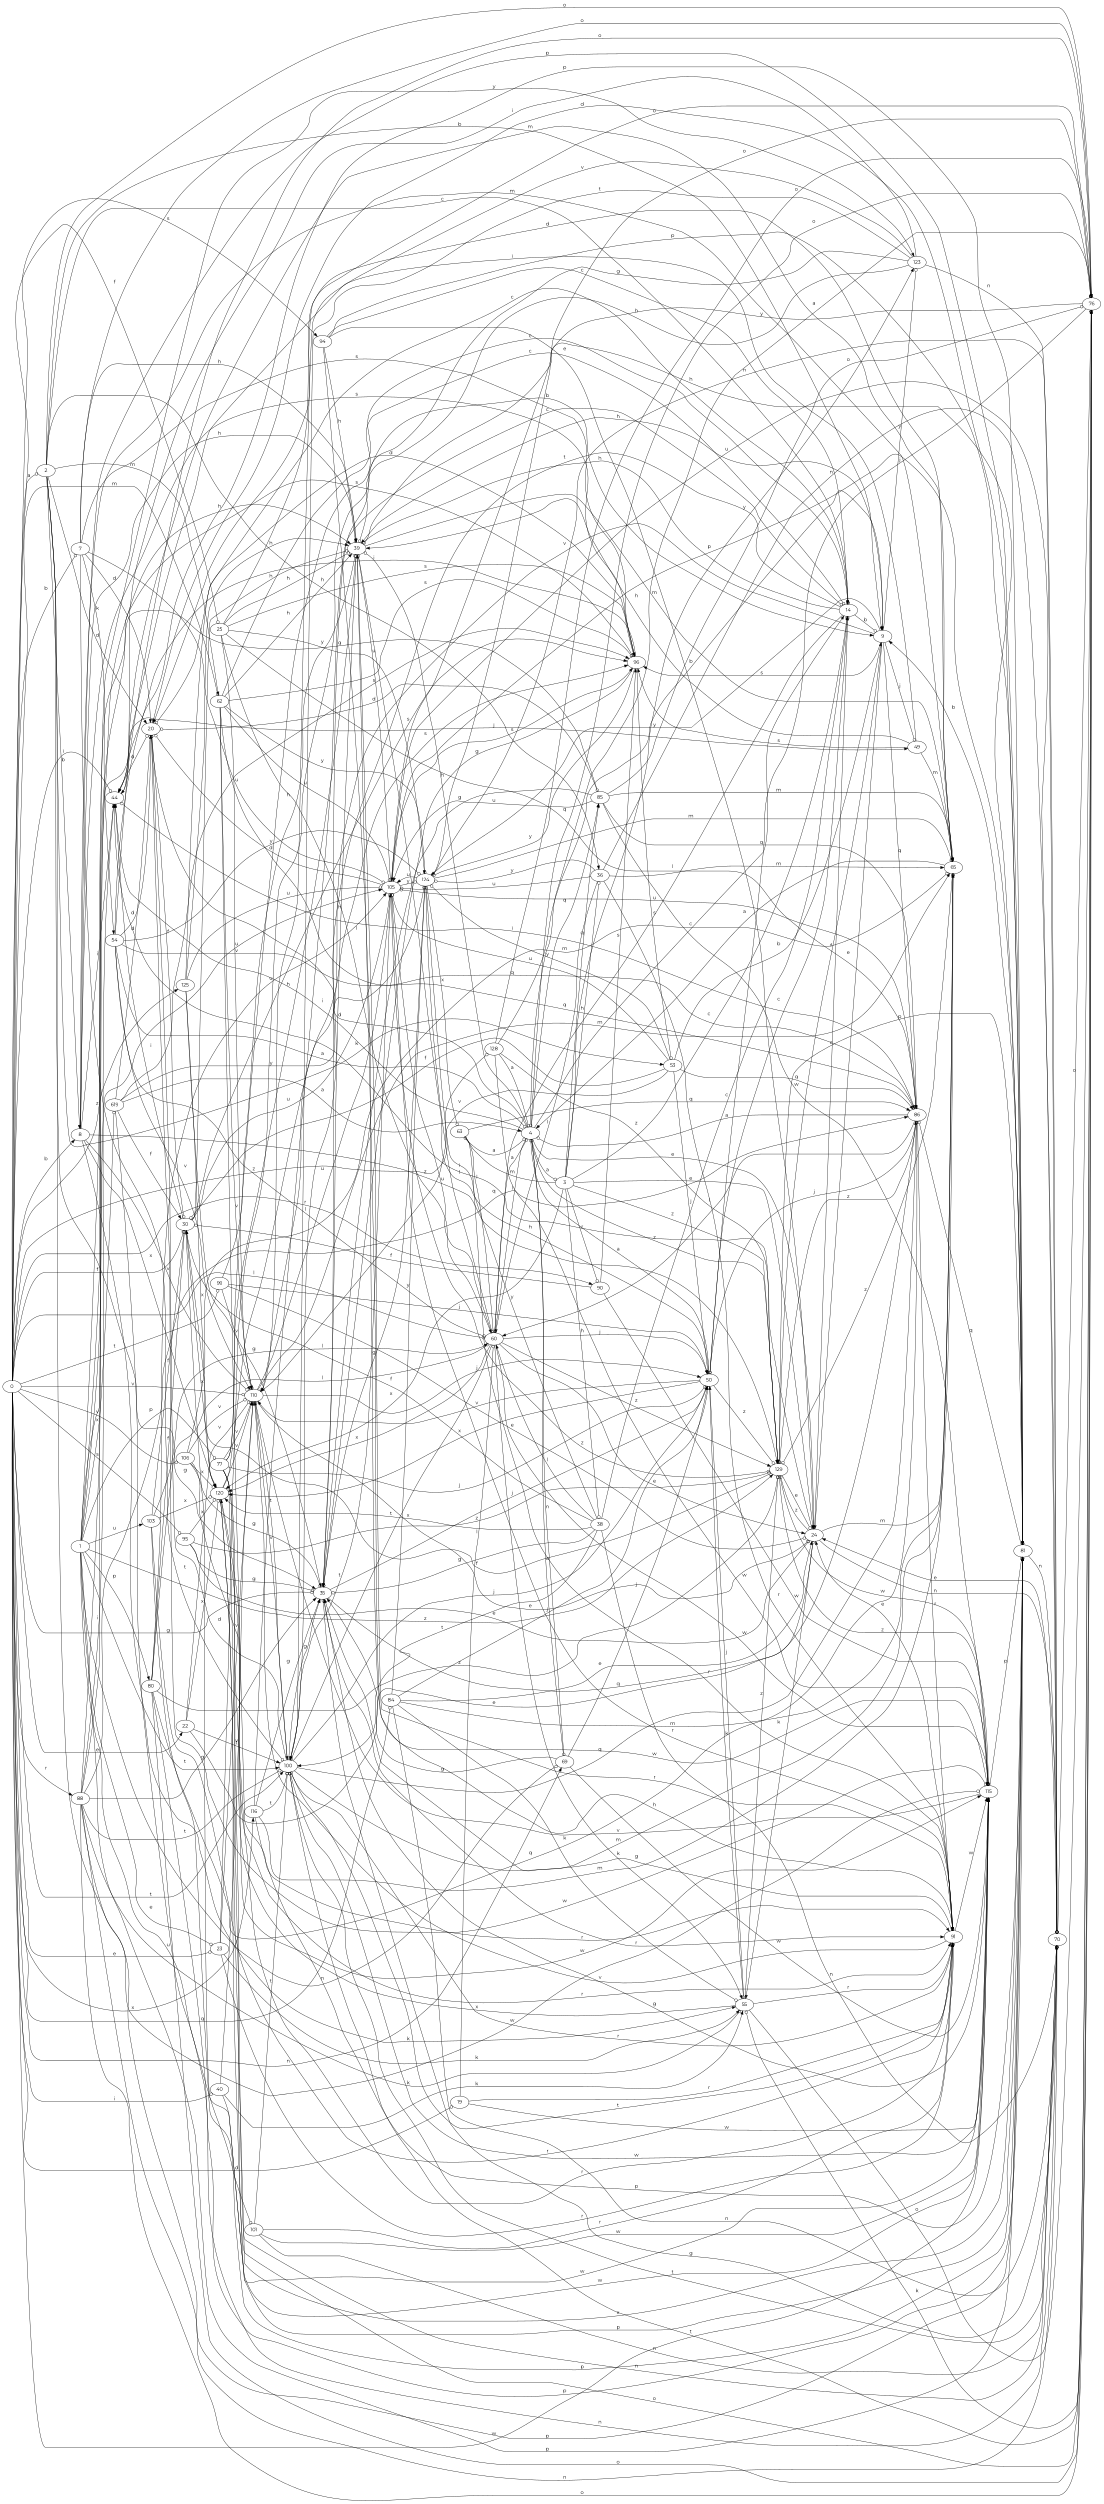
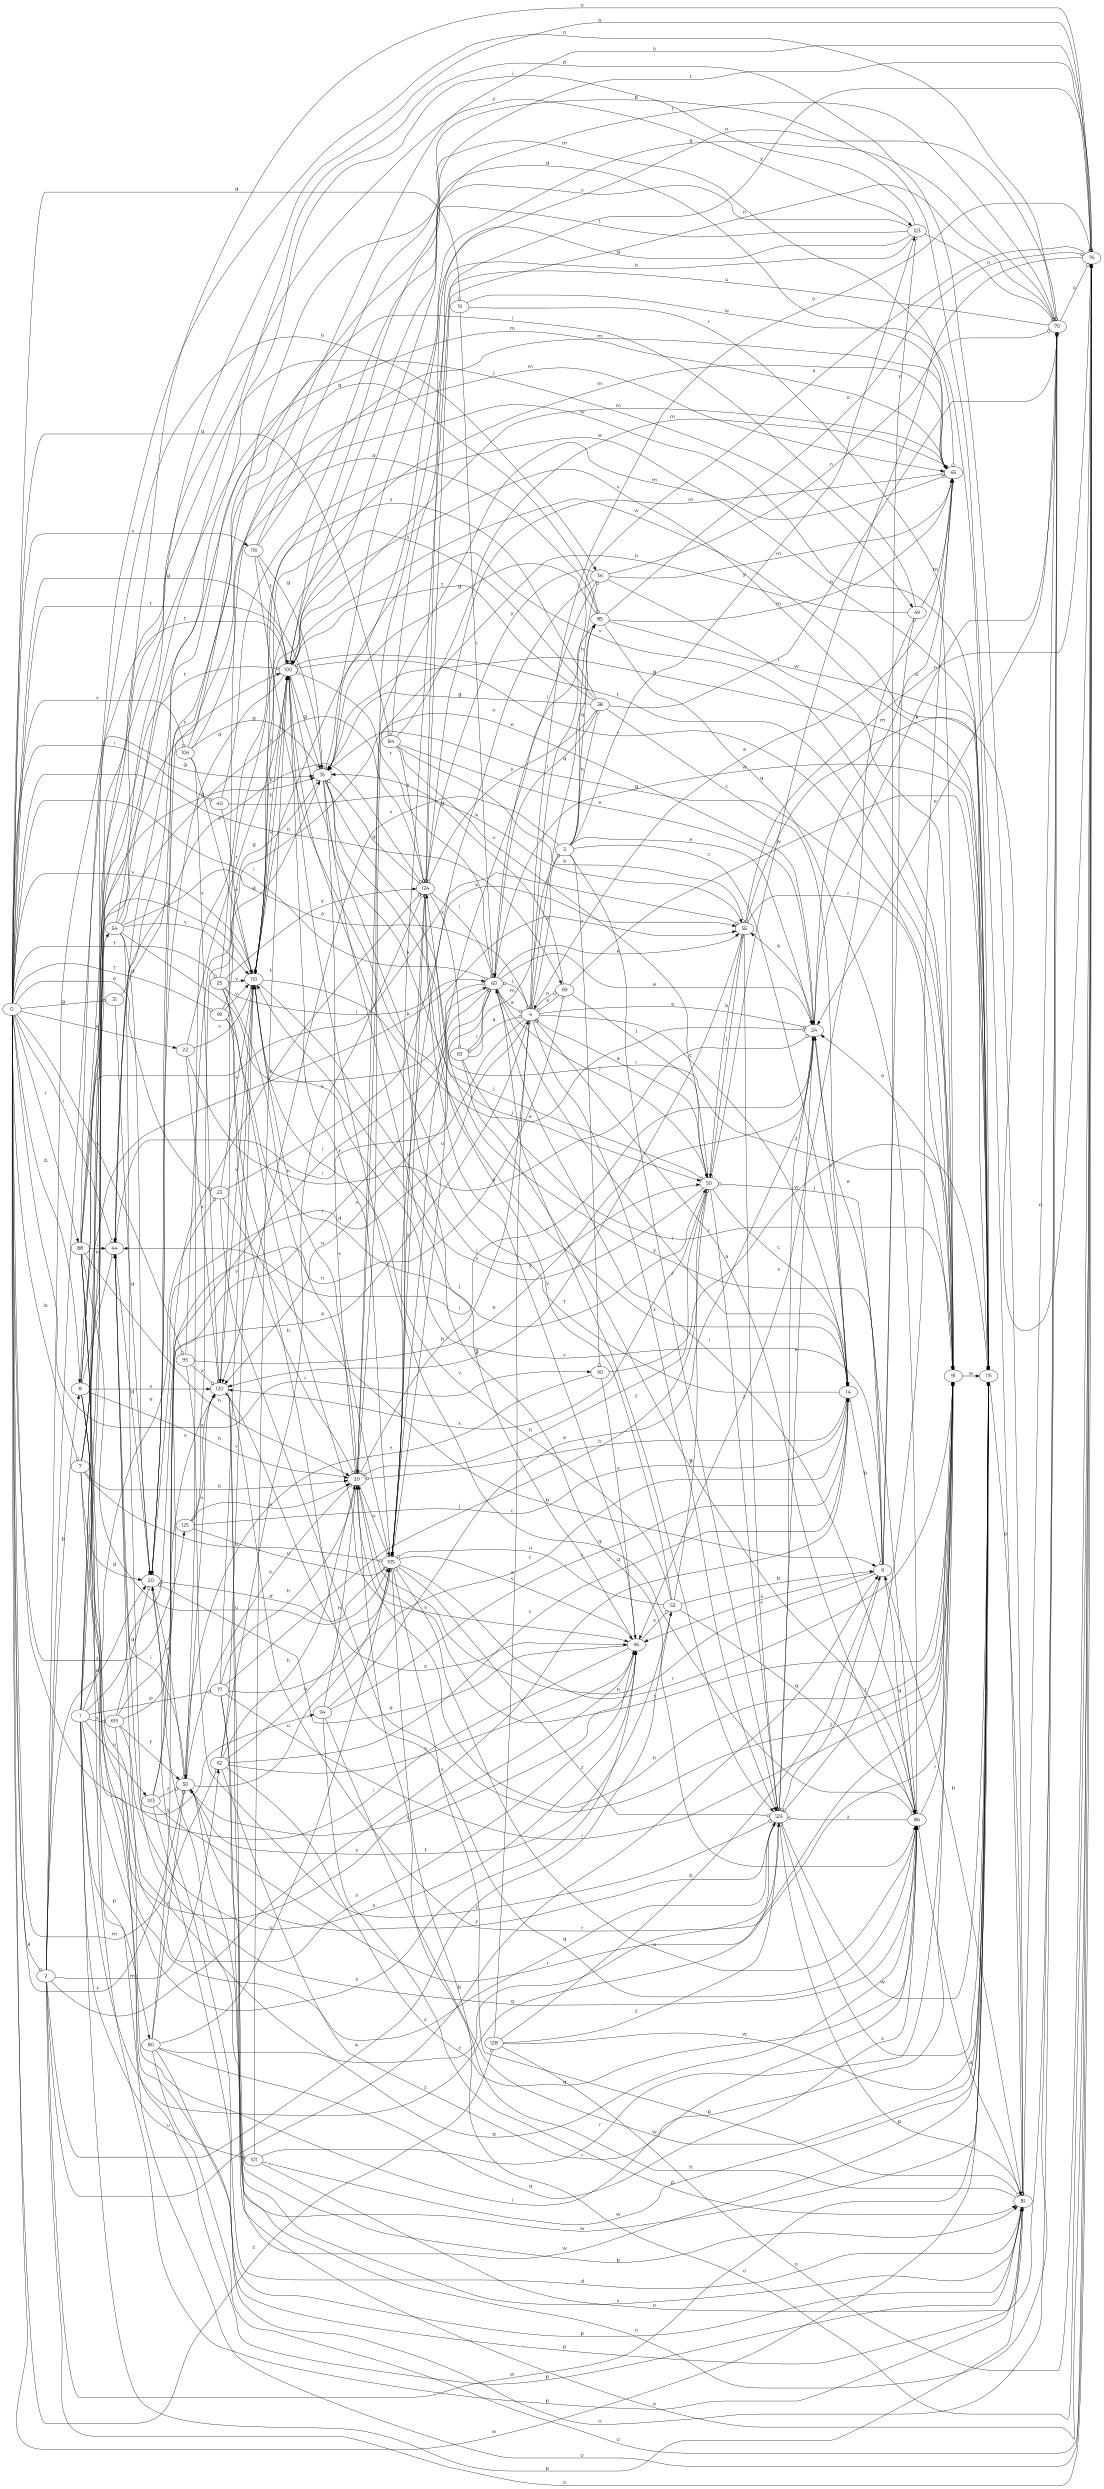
(340, 907) -> (340, 1254)
(831, 946) -> (831, 1725)
none -> (115, 1000)
